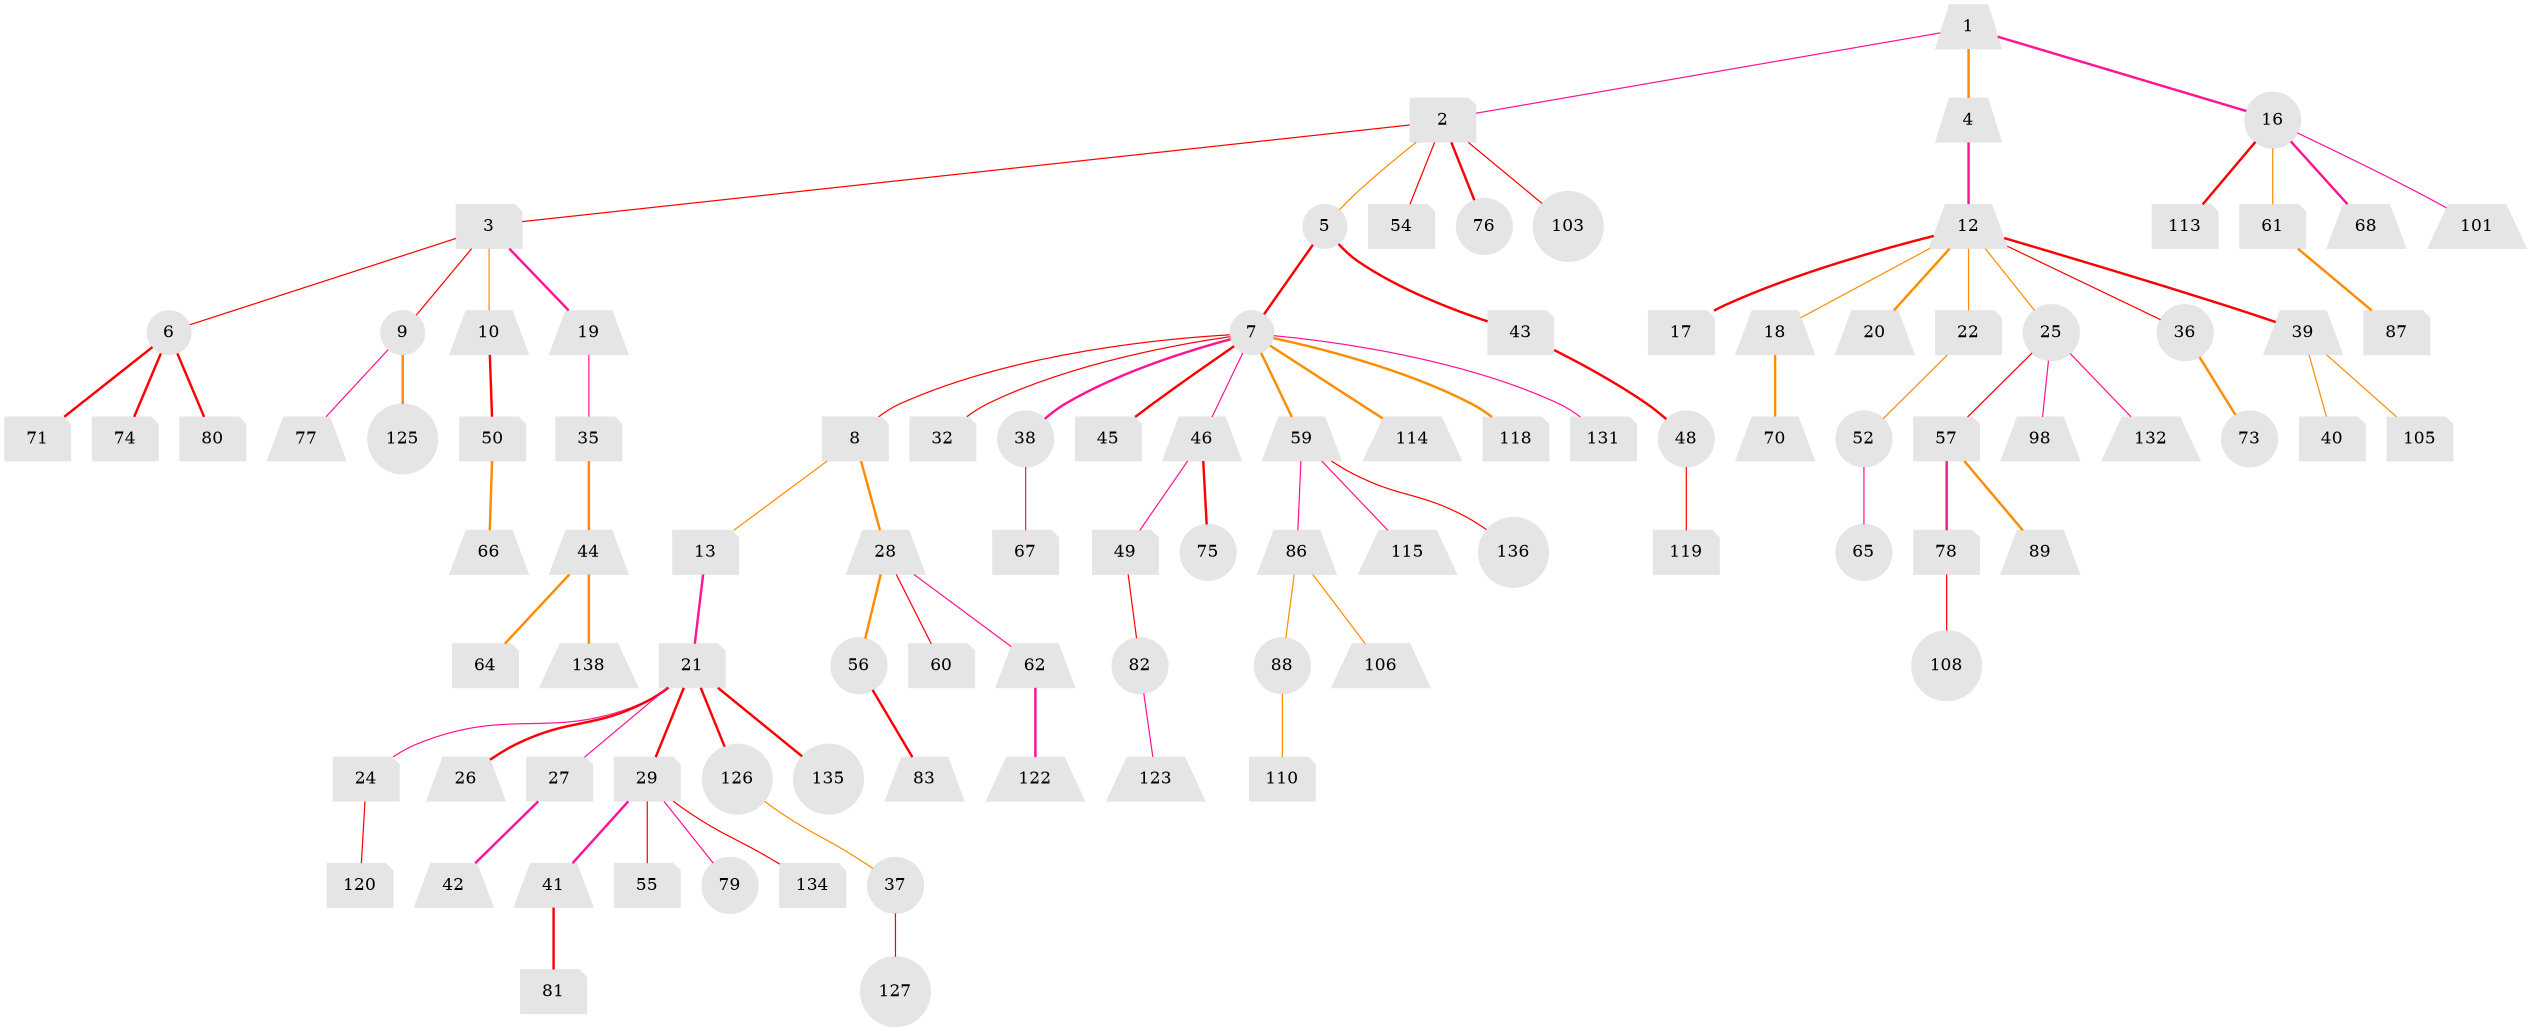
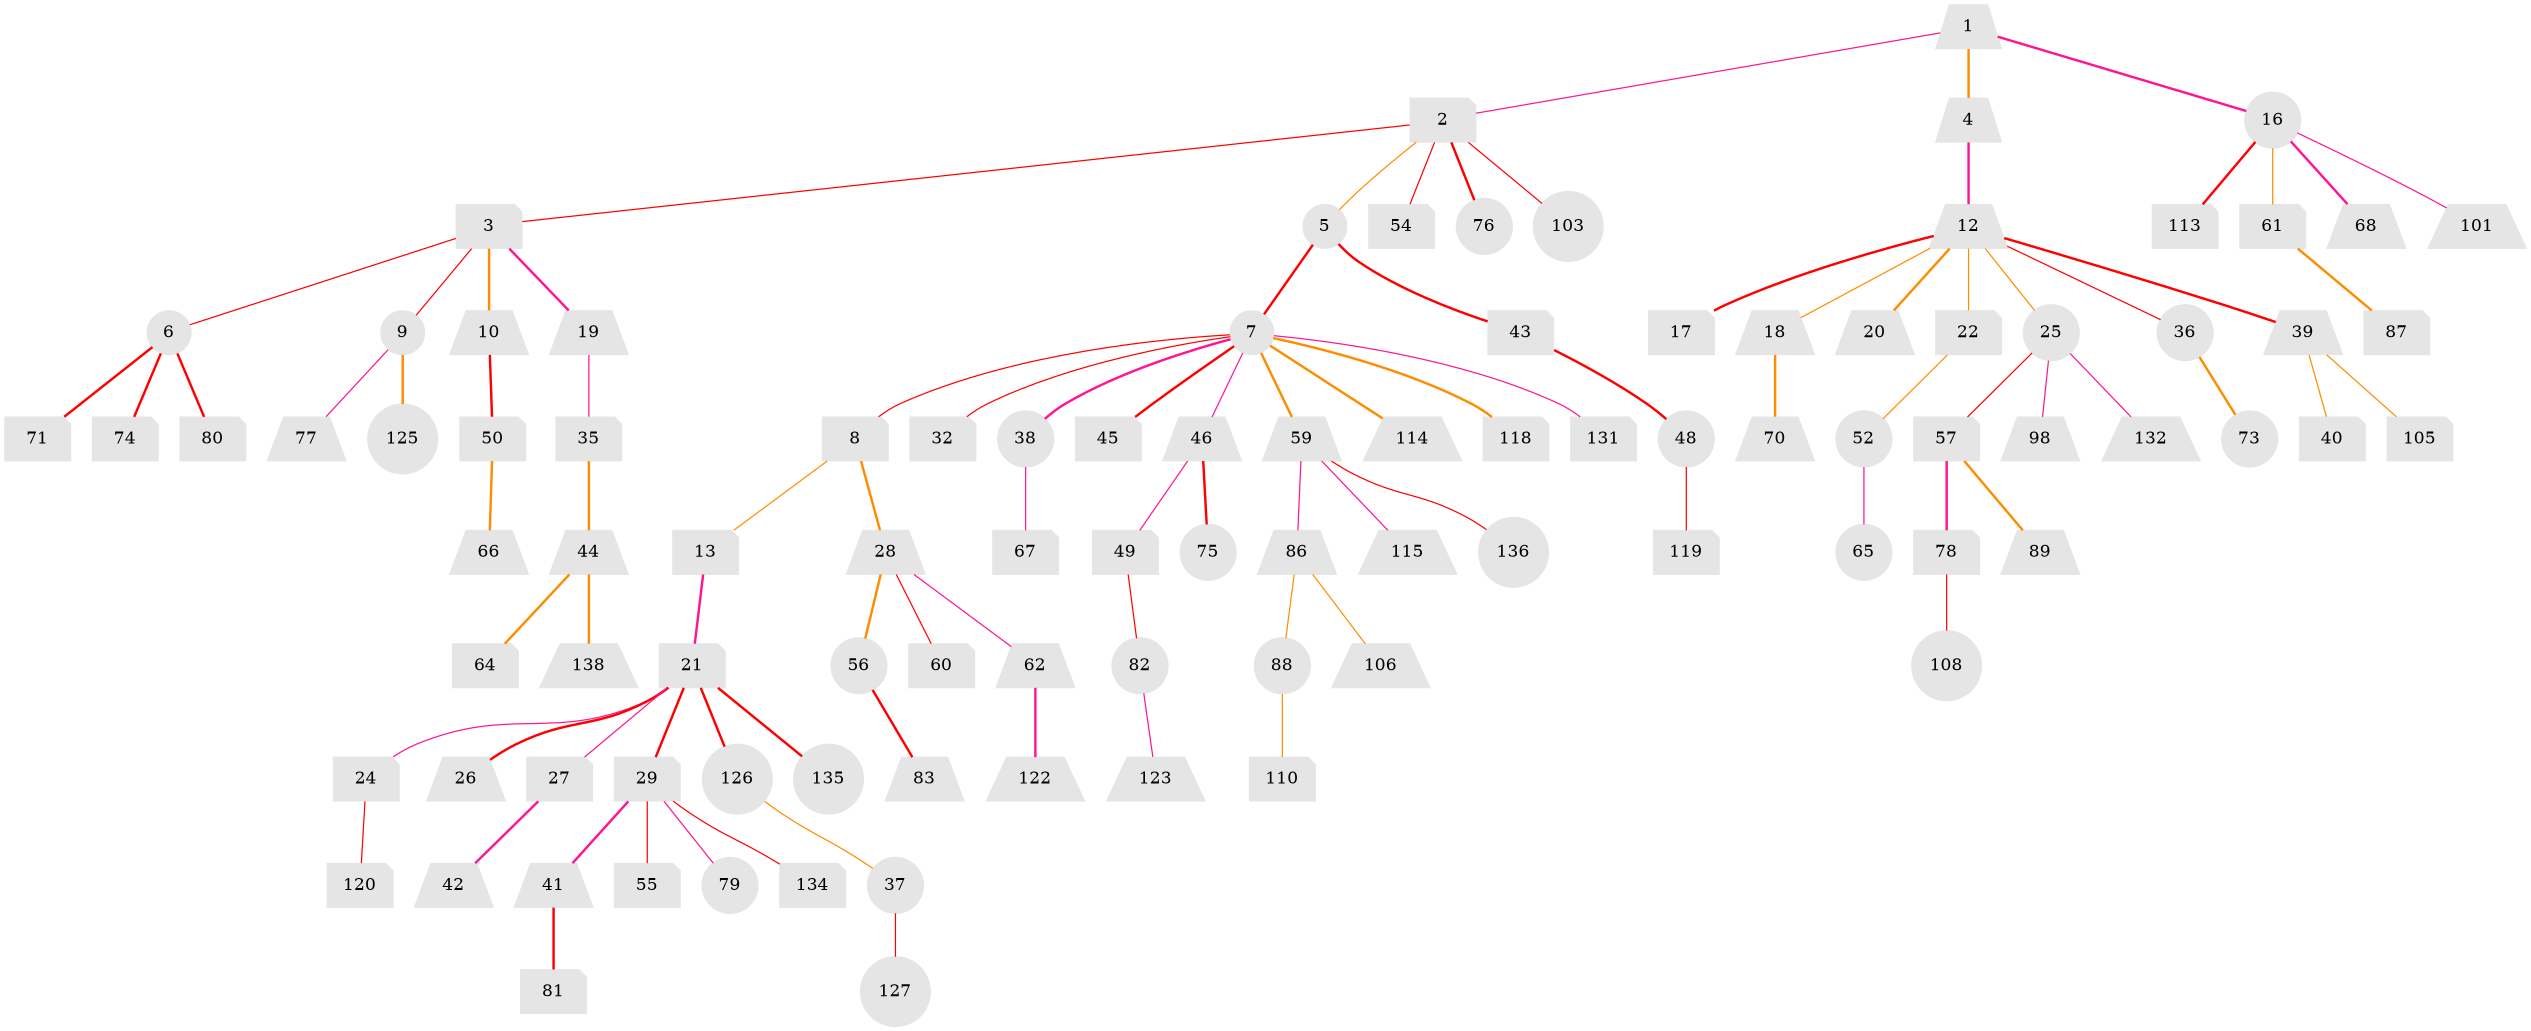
(489, 280) -> (489, 280)
